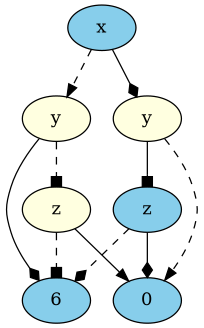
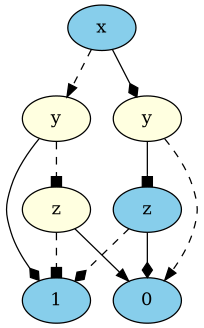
(56, 300) -> (56, 300)
